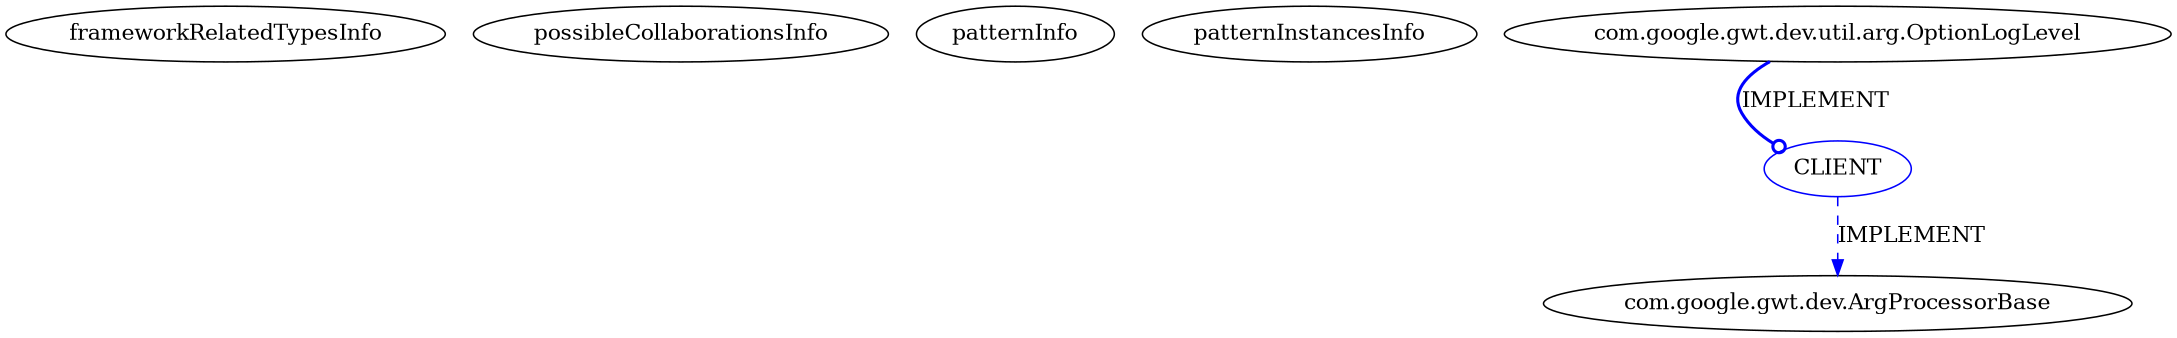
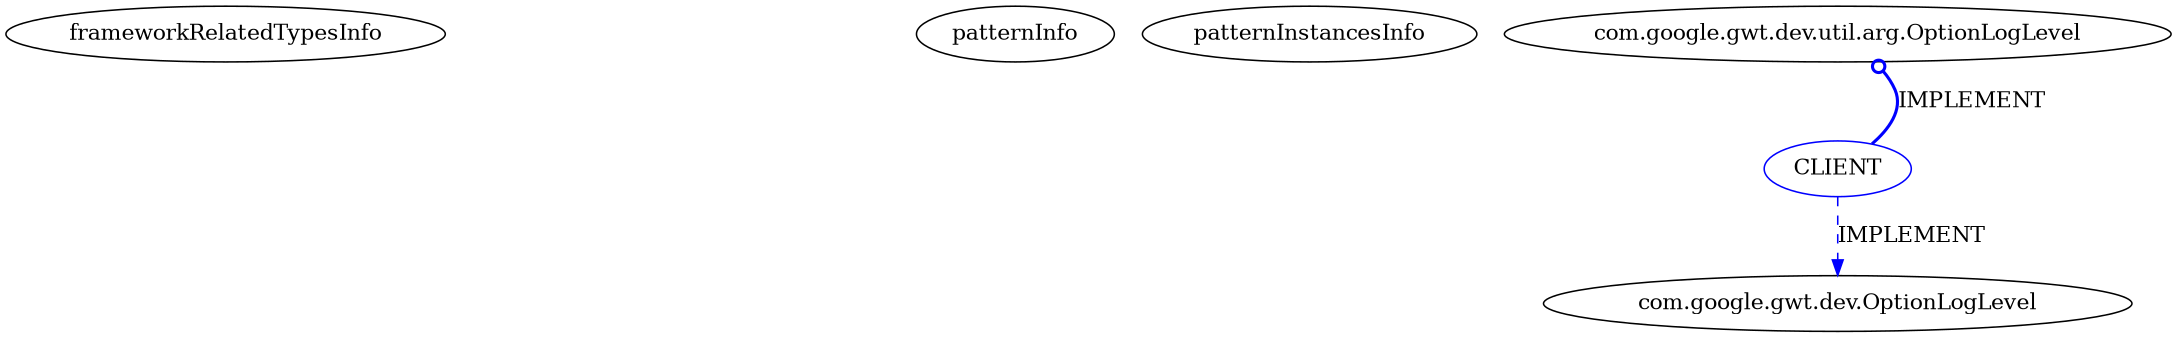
(681, 34) -> none
(1738, 102) -> (1896, 110)
(1838, 304) -> (1838, 304)
